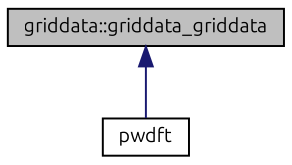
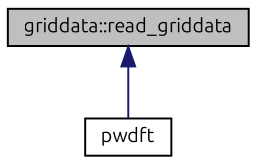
(146, 27) -> (128, 27)
